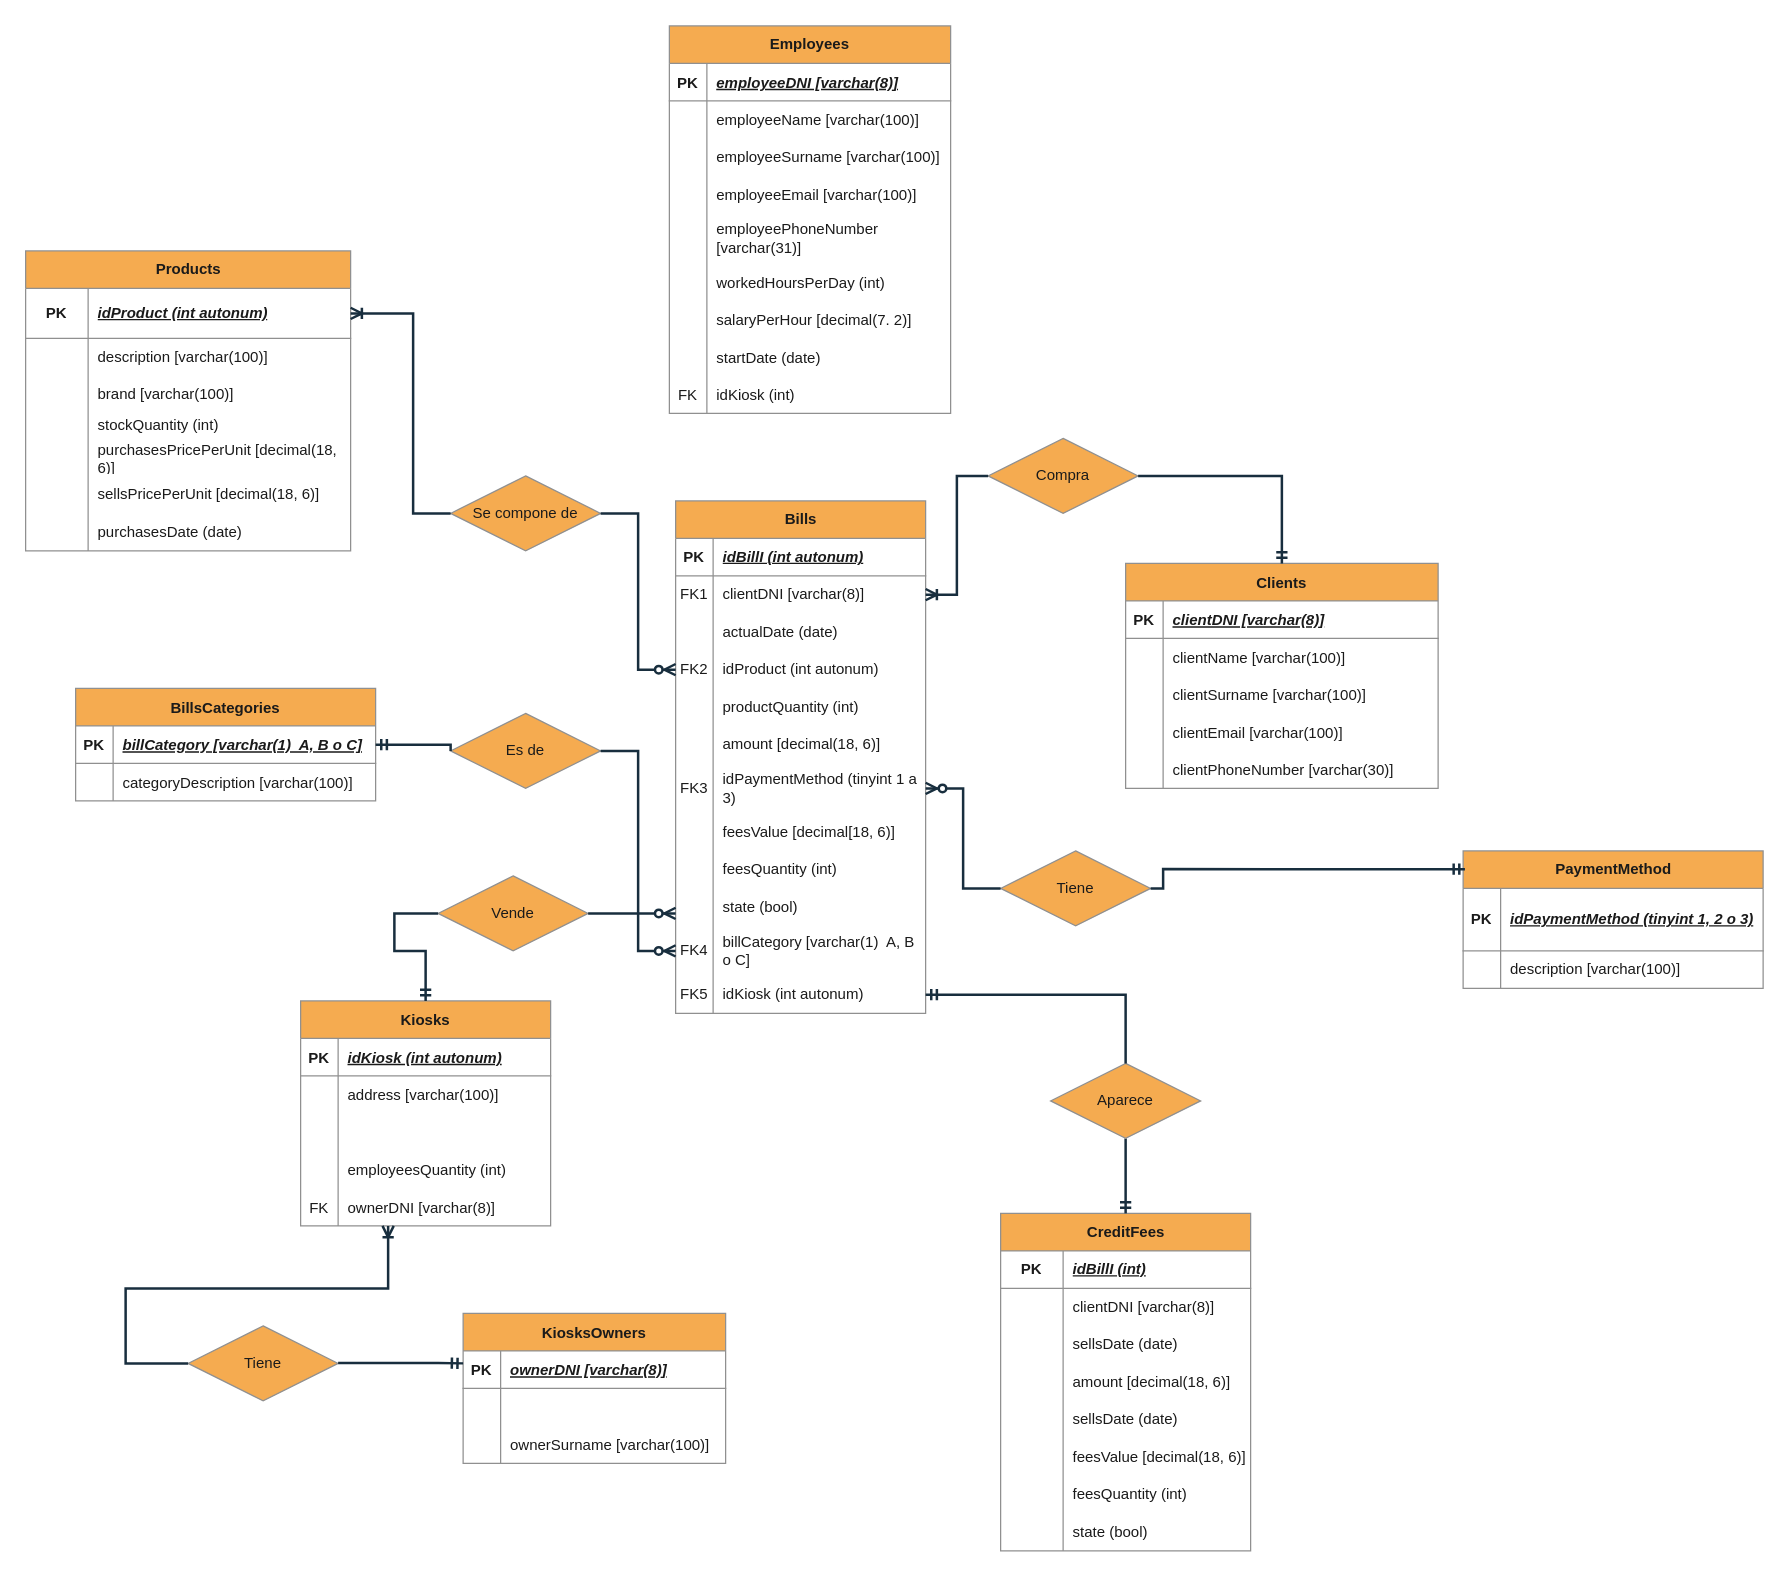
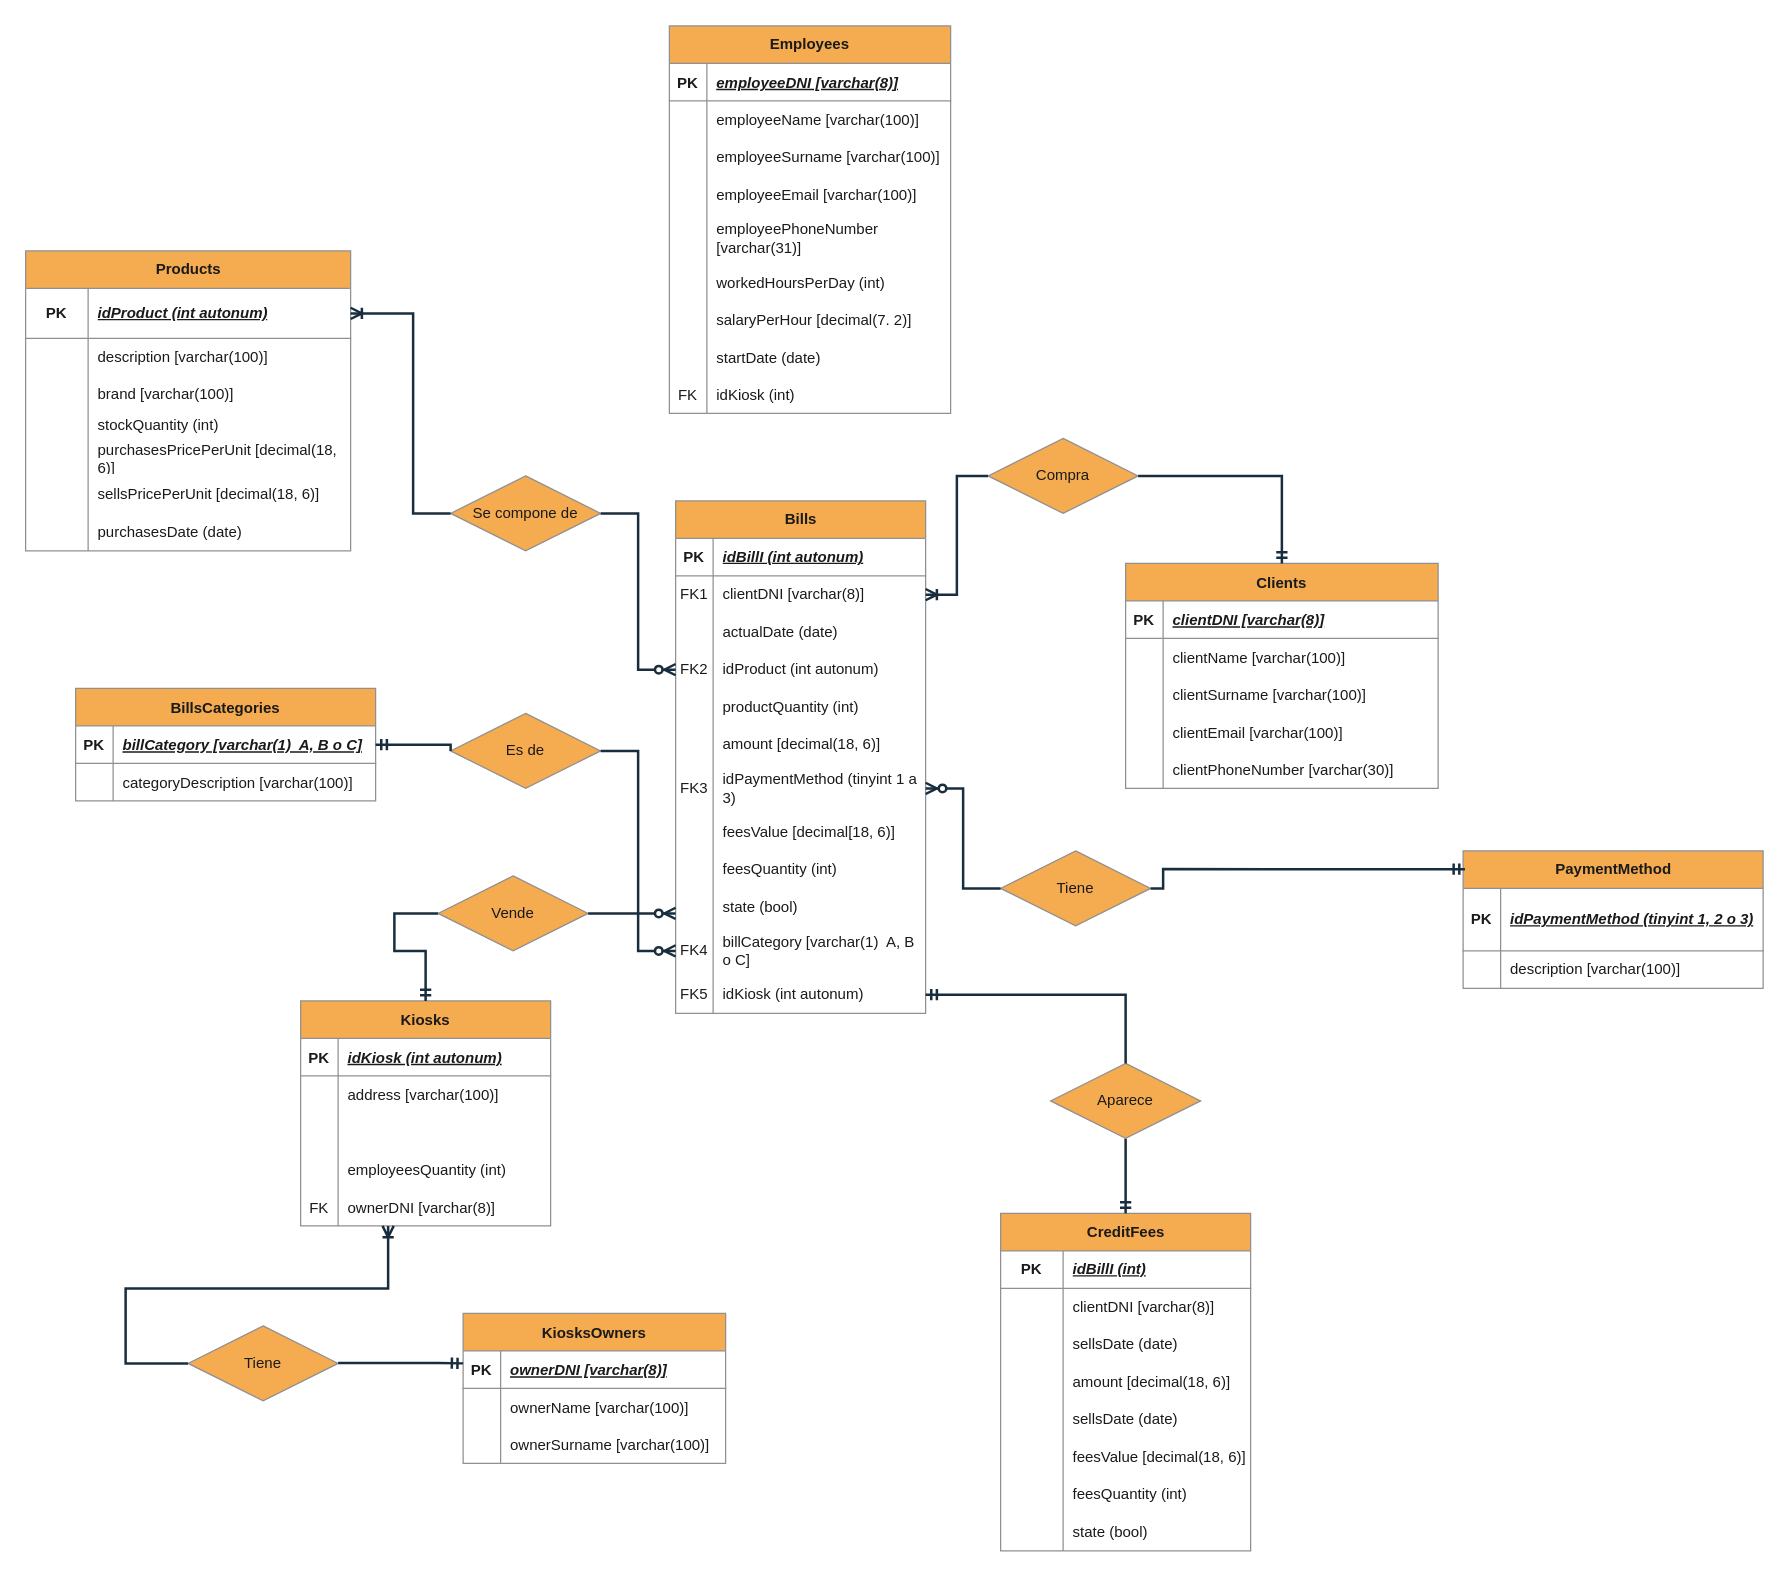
none -> (613, 1407)
